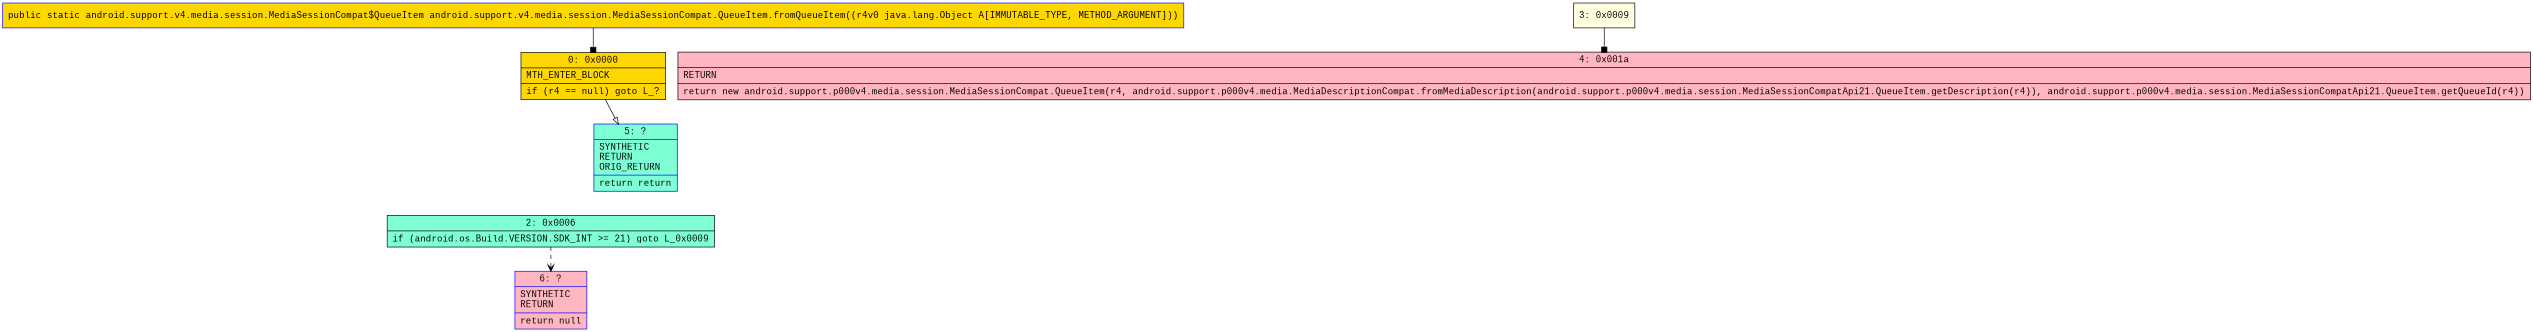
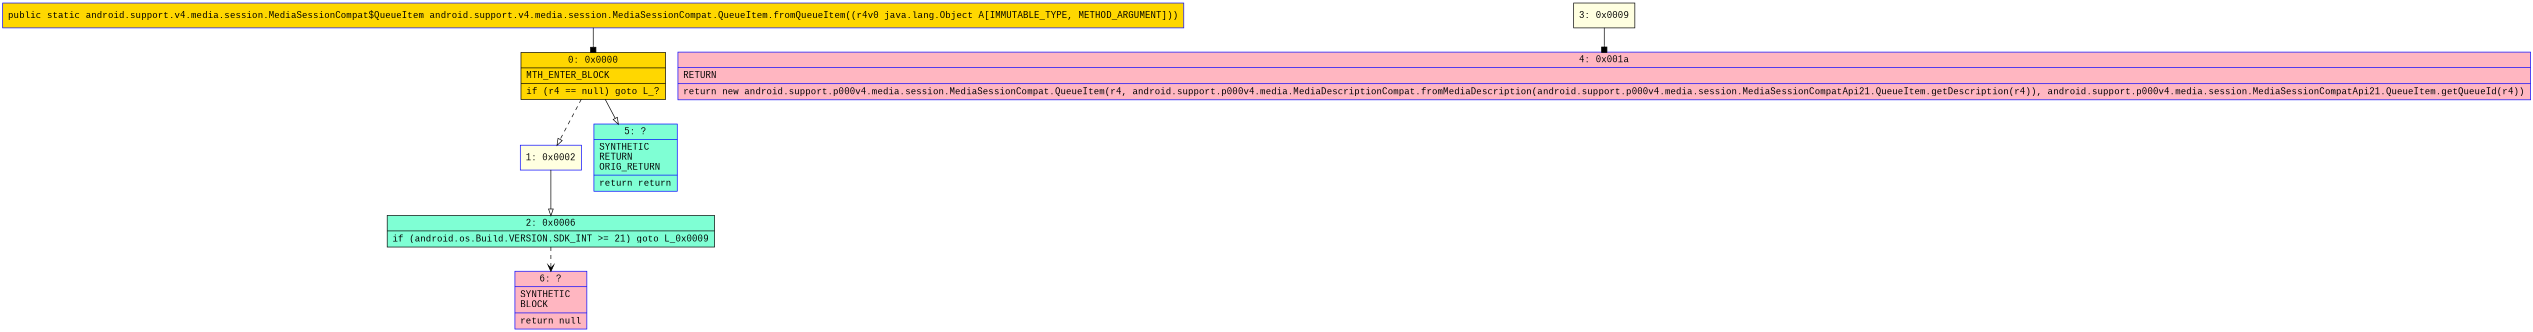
(1604, 76) -> (1604, 76)
none -> (551, 158)
(537, 305) -> (534, 305)
